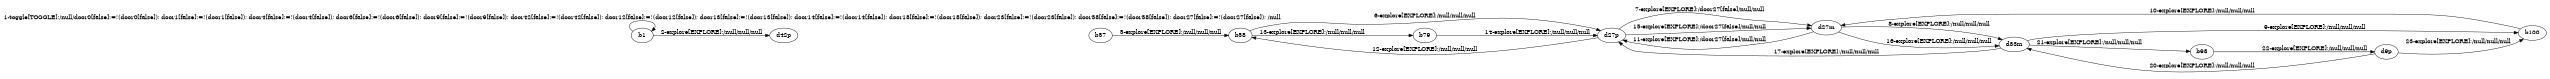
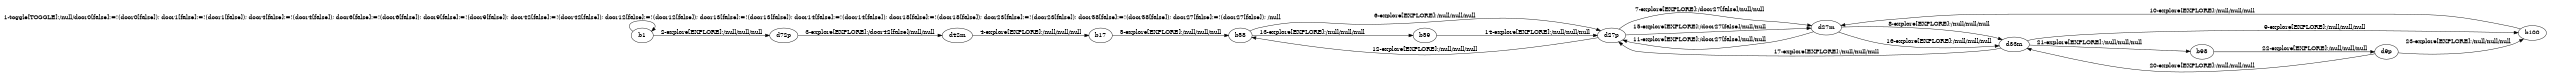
(784, 35) -> (784, 35)
none -> (957, 35)
(1101, 35) -> (1101, 35)
(1425, 35) -> (1425, 35)
